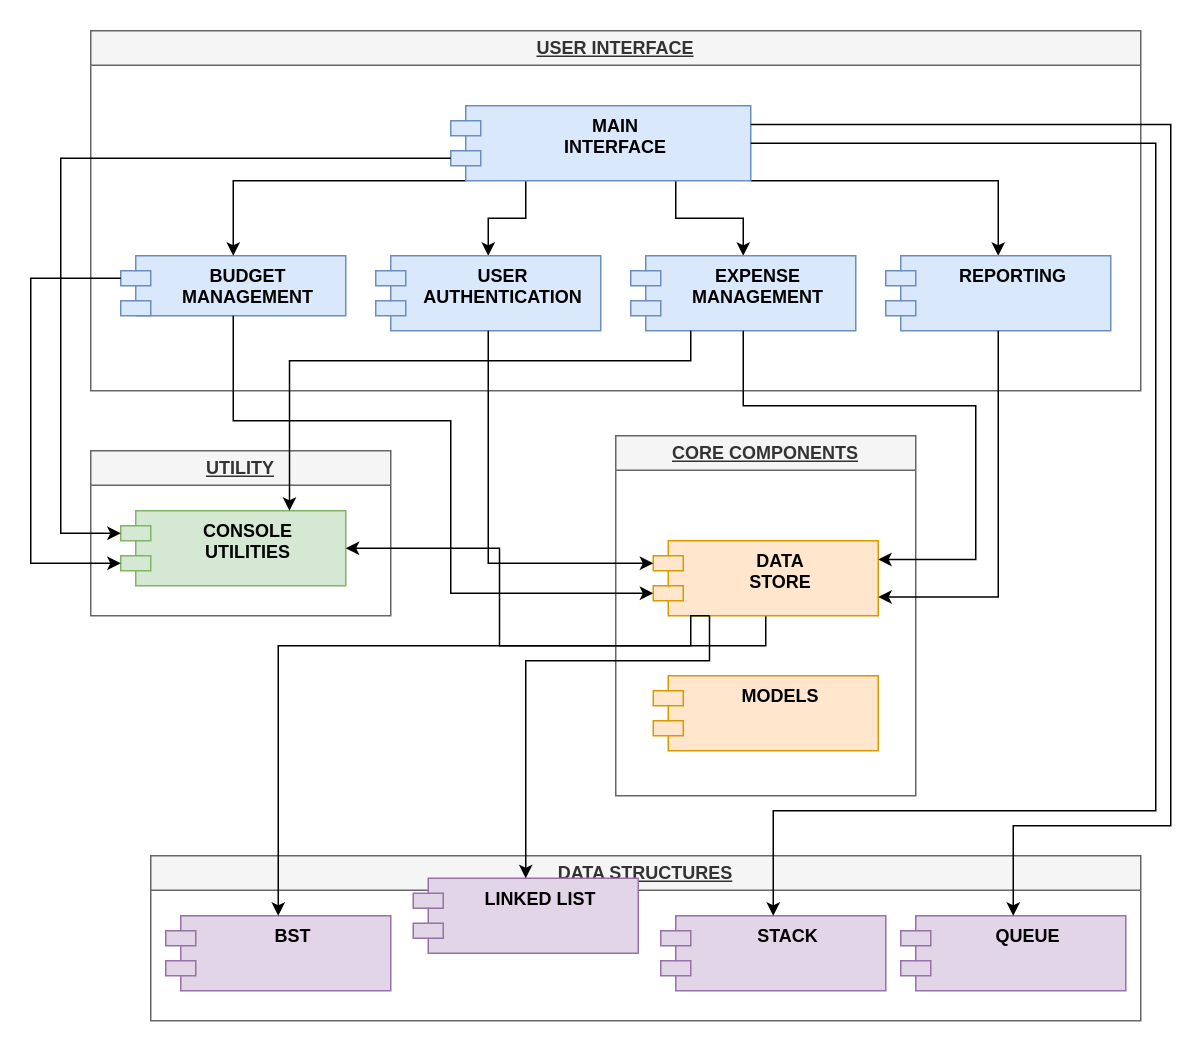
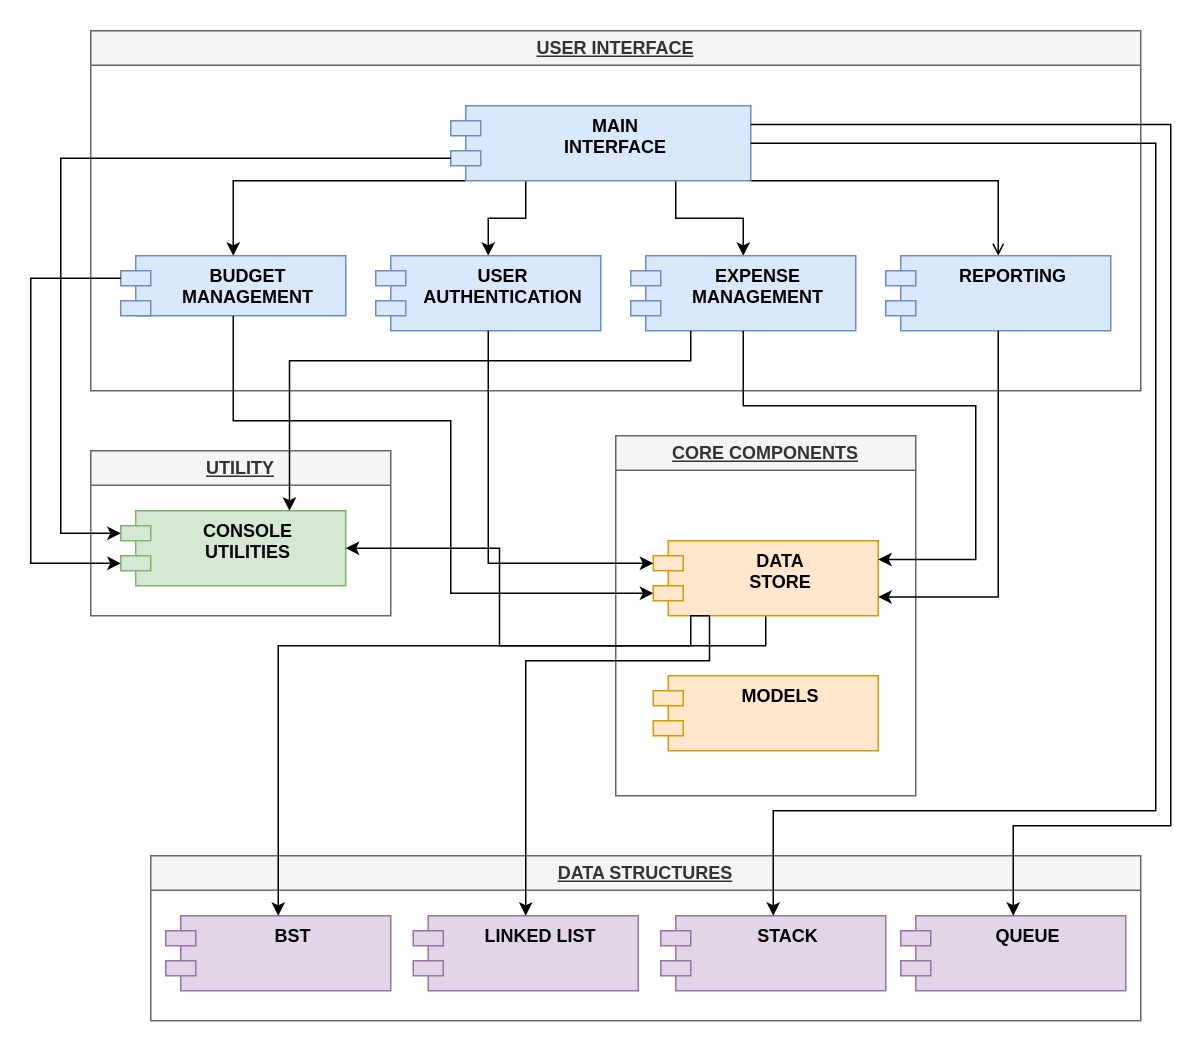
(998, 244) -> (998, 246)
(526, 916) -> (526, 953)
